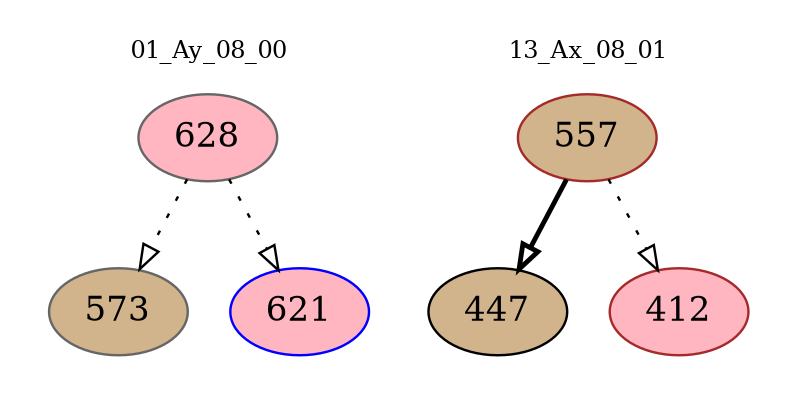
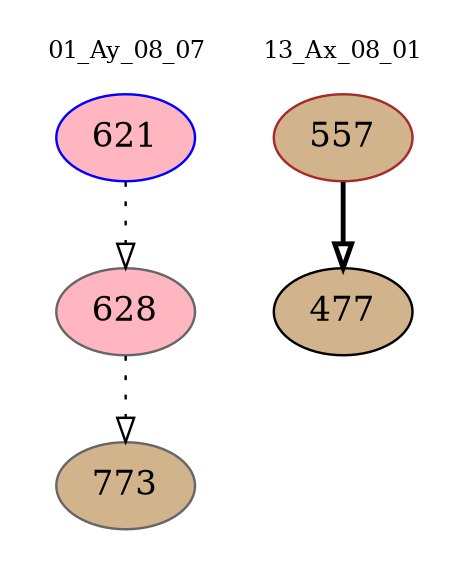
(209, 52) -> (127, 52)
(248, 214) -> (126, 213)
(118, 312) -> (126, 486)
(498, 312) -> (343, 312)
(679, 312) -> none
